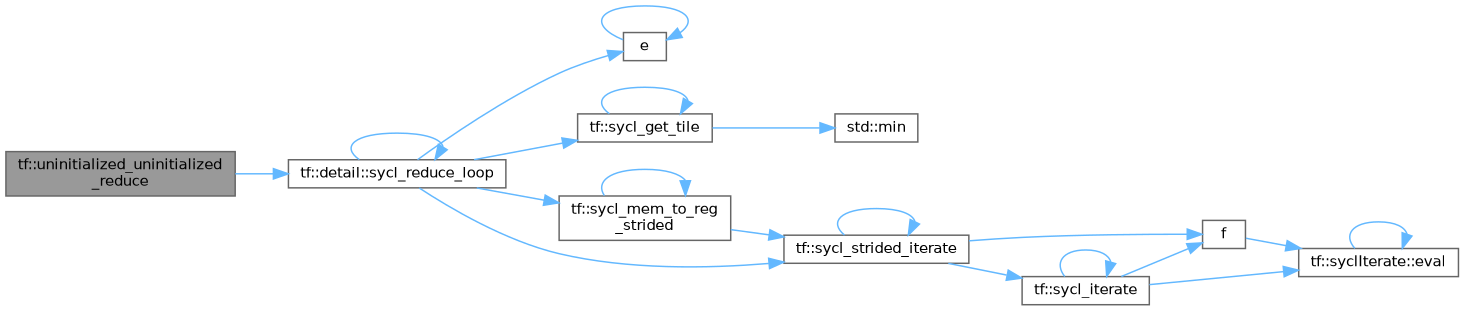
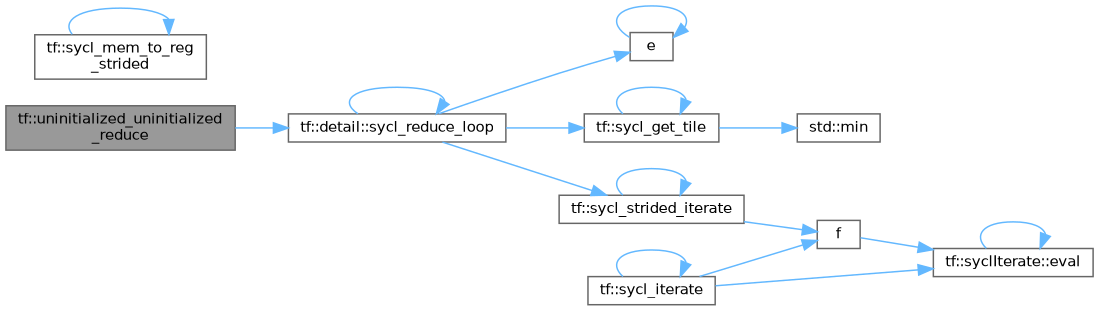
(511, 194) -> none
(750, 232) -> none
(977, 269) -> none
